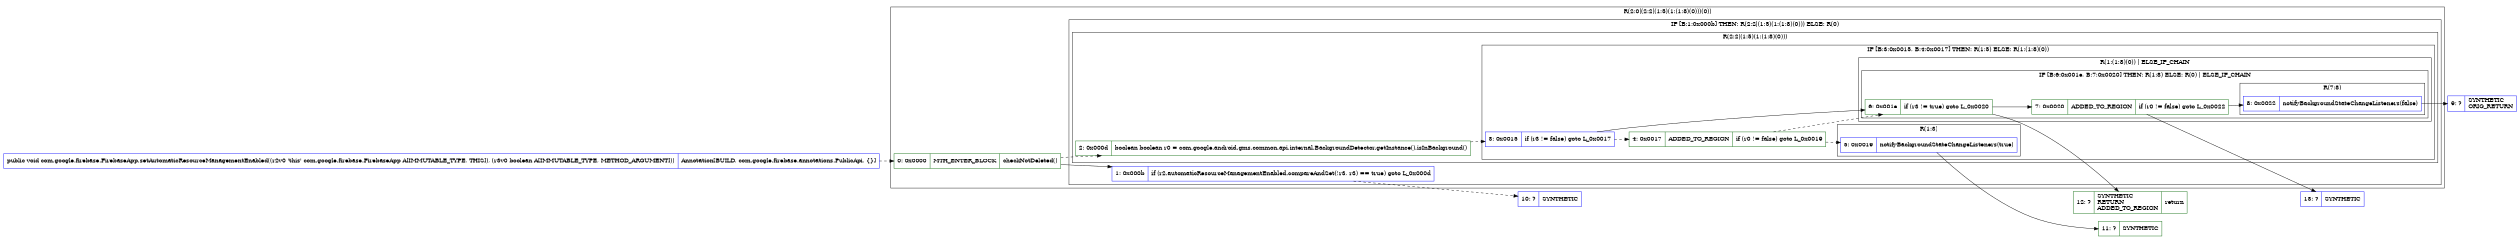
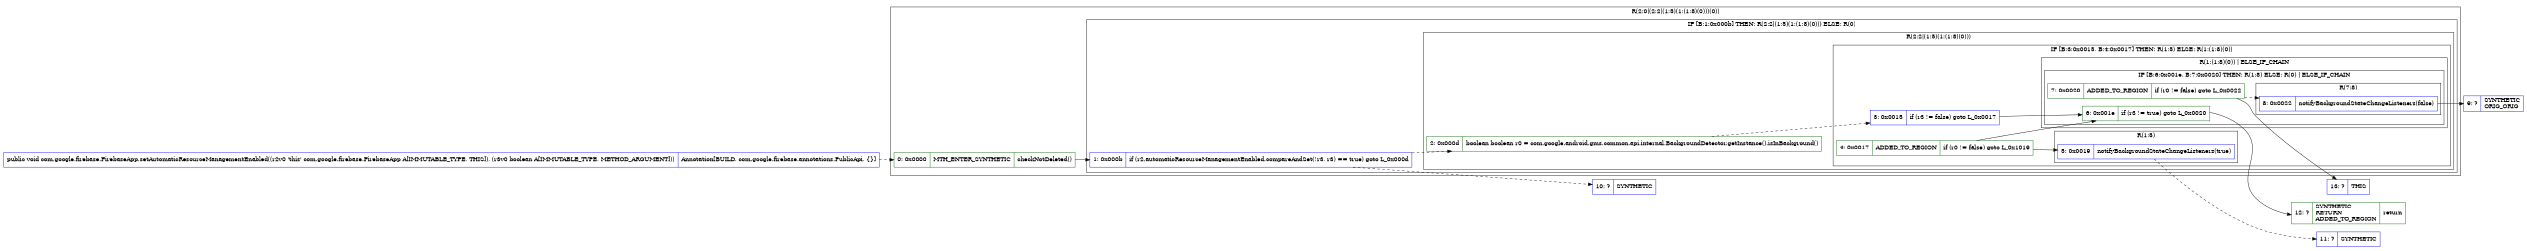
(2234, 105) -> (2250, 97)
(2010, 107) -> none
(2491, 107) -> (2501, 107)
(1826, 123) -> (2034, 131)
(1929, 129) -> (2146, 136)
(1620, 139) -> none
(1779, 139) -> (1987, 148)
(1831, 142) -> (2043, 150)
(1079, 157) -> (1430, 152)
(965, 161) -> (972, 160)
(2343, 199) -> (2359, 187)
(2008, 206) -> (2226, 213)
(2130, 229) -> (2348, 239)
